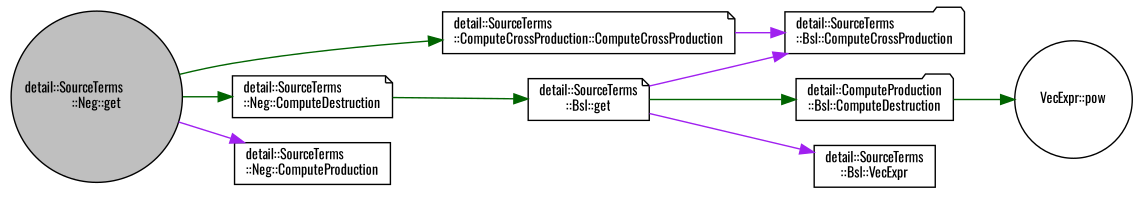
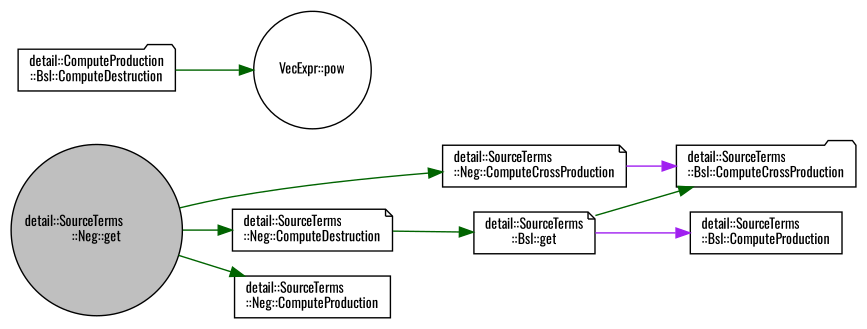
(589, 33) -> (534, 166)
(712, 72) -> (637, 203)
(715, 100) -> none
(205, 130) -> (205, 264)
(875, 166) -> (766, 233)
